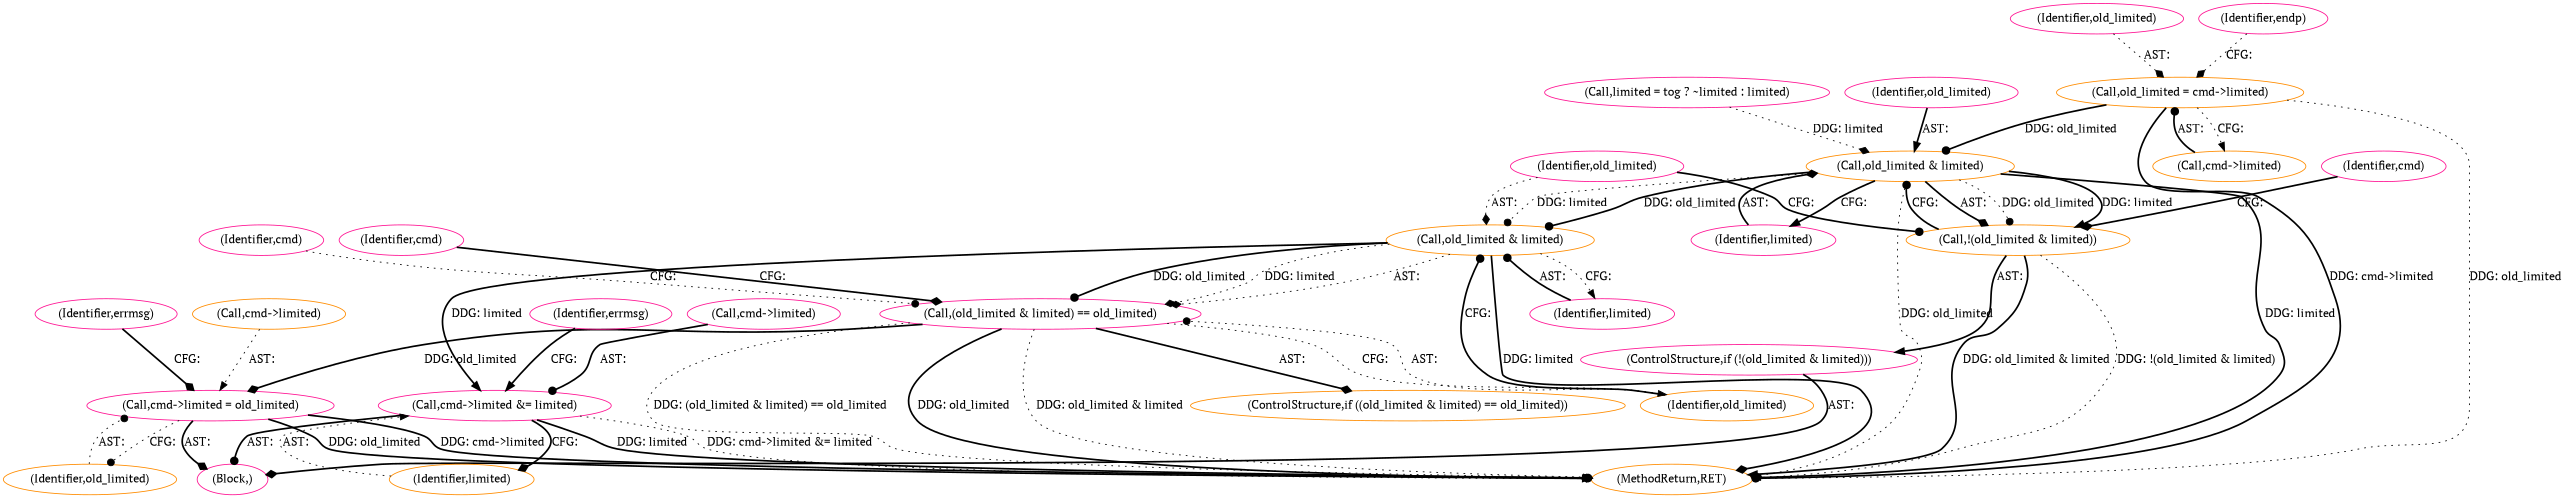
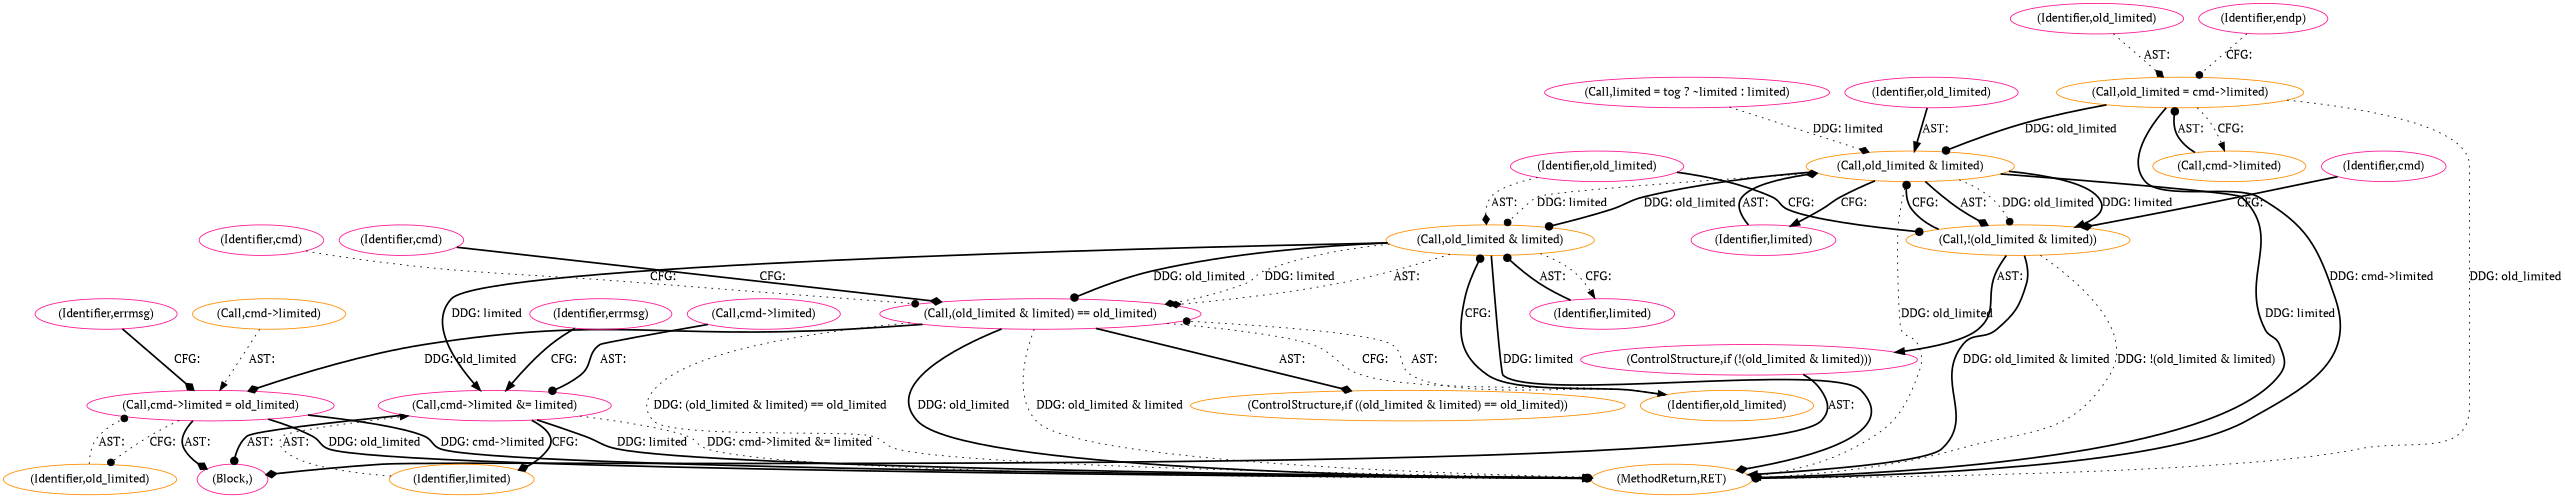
(2226, 52) -> (2225, 53)
